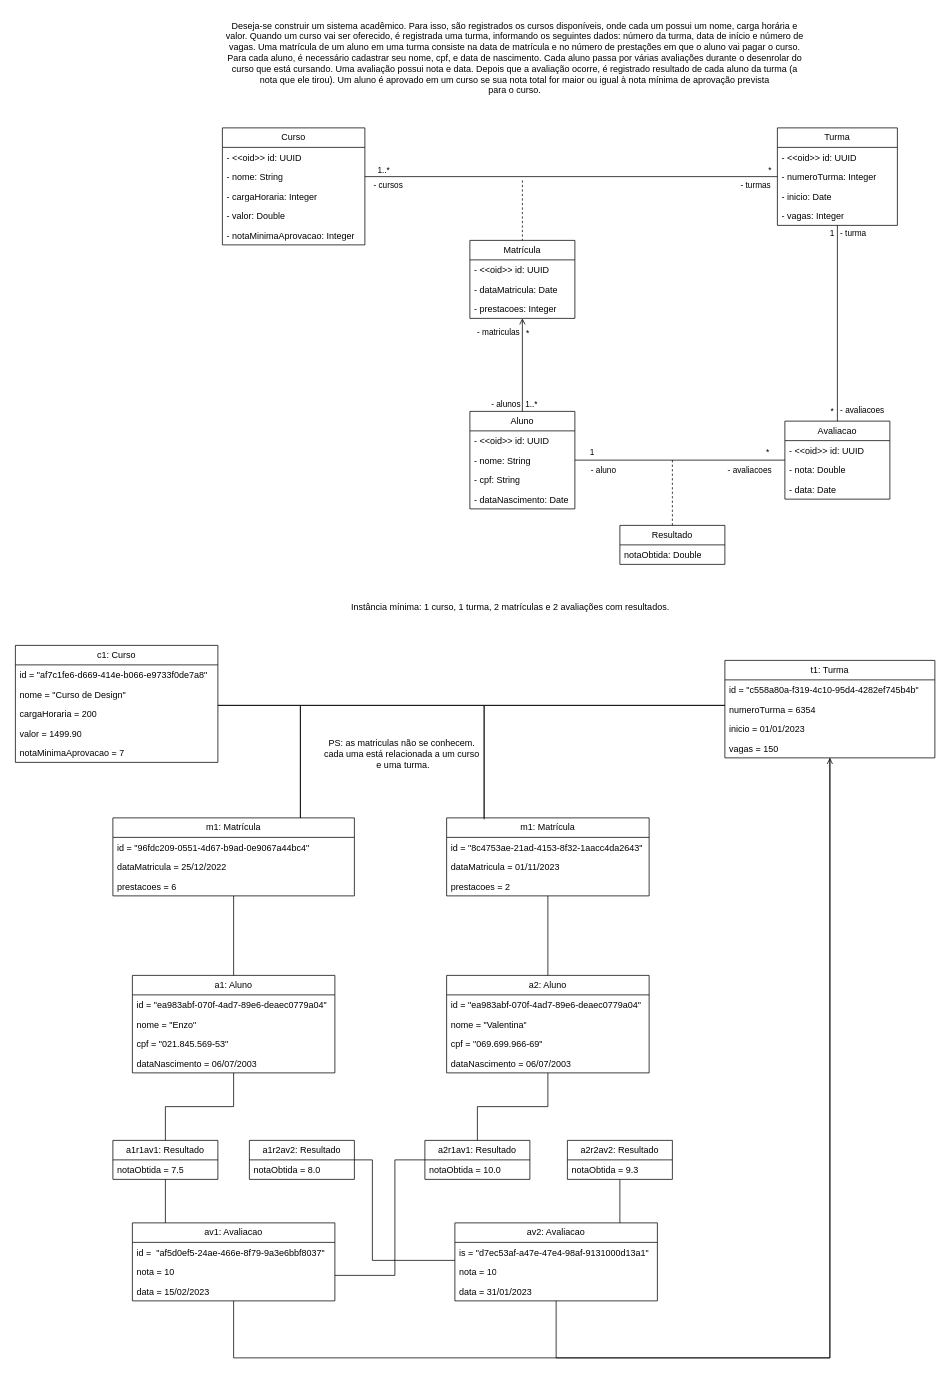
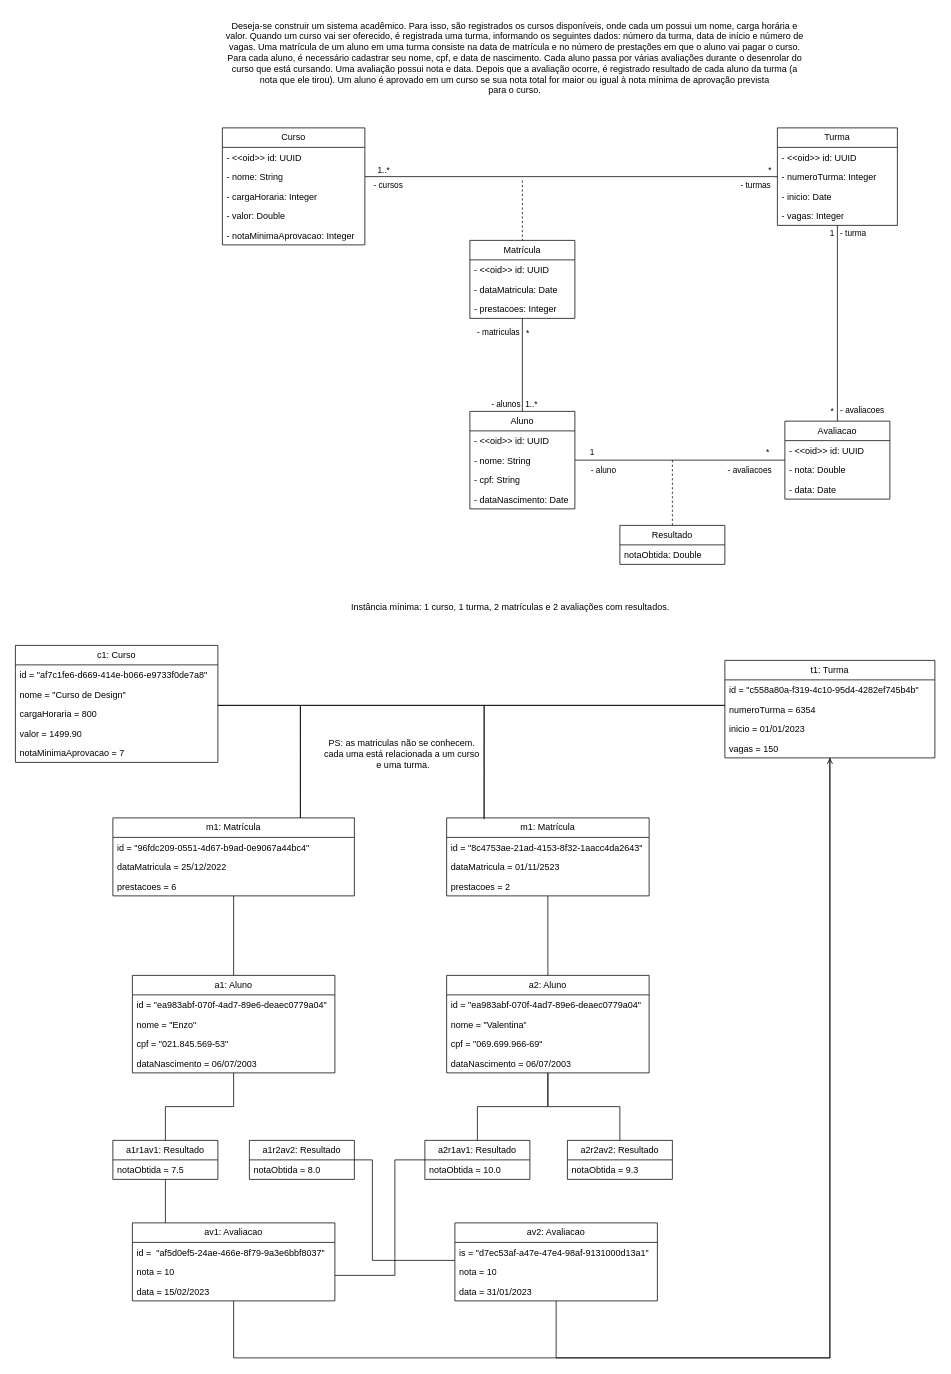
(522, 323) -> (522, 322)
(62, 715) -> (62, 715)
(512, 868) -> (512, 868)
none -> (599, 1107)
(620, 1200) -> none
